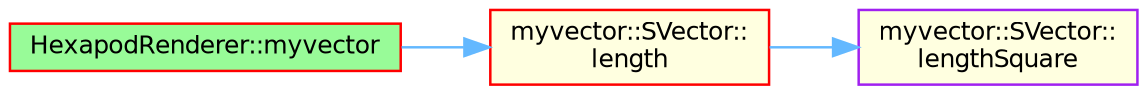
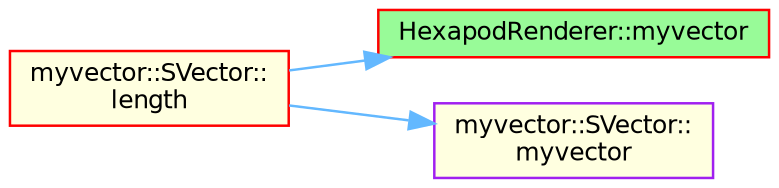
(433, 47) -> (327, 65)
(998, 47) -> (574, 141)
